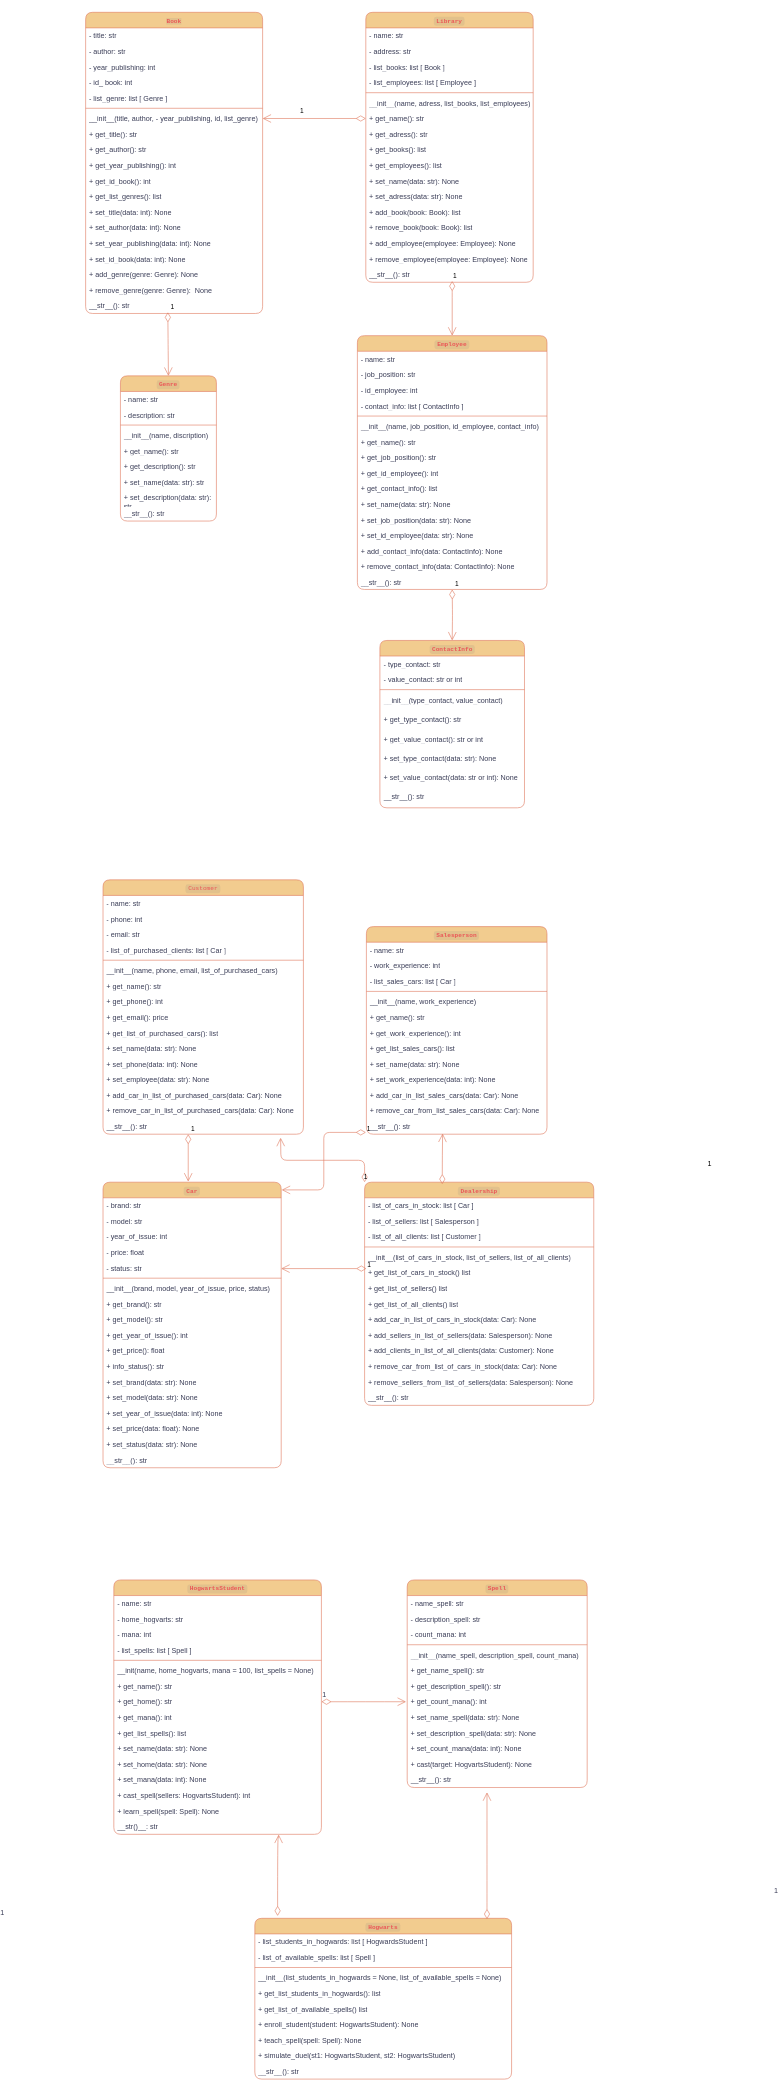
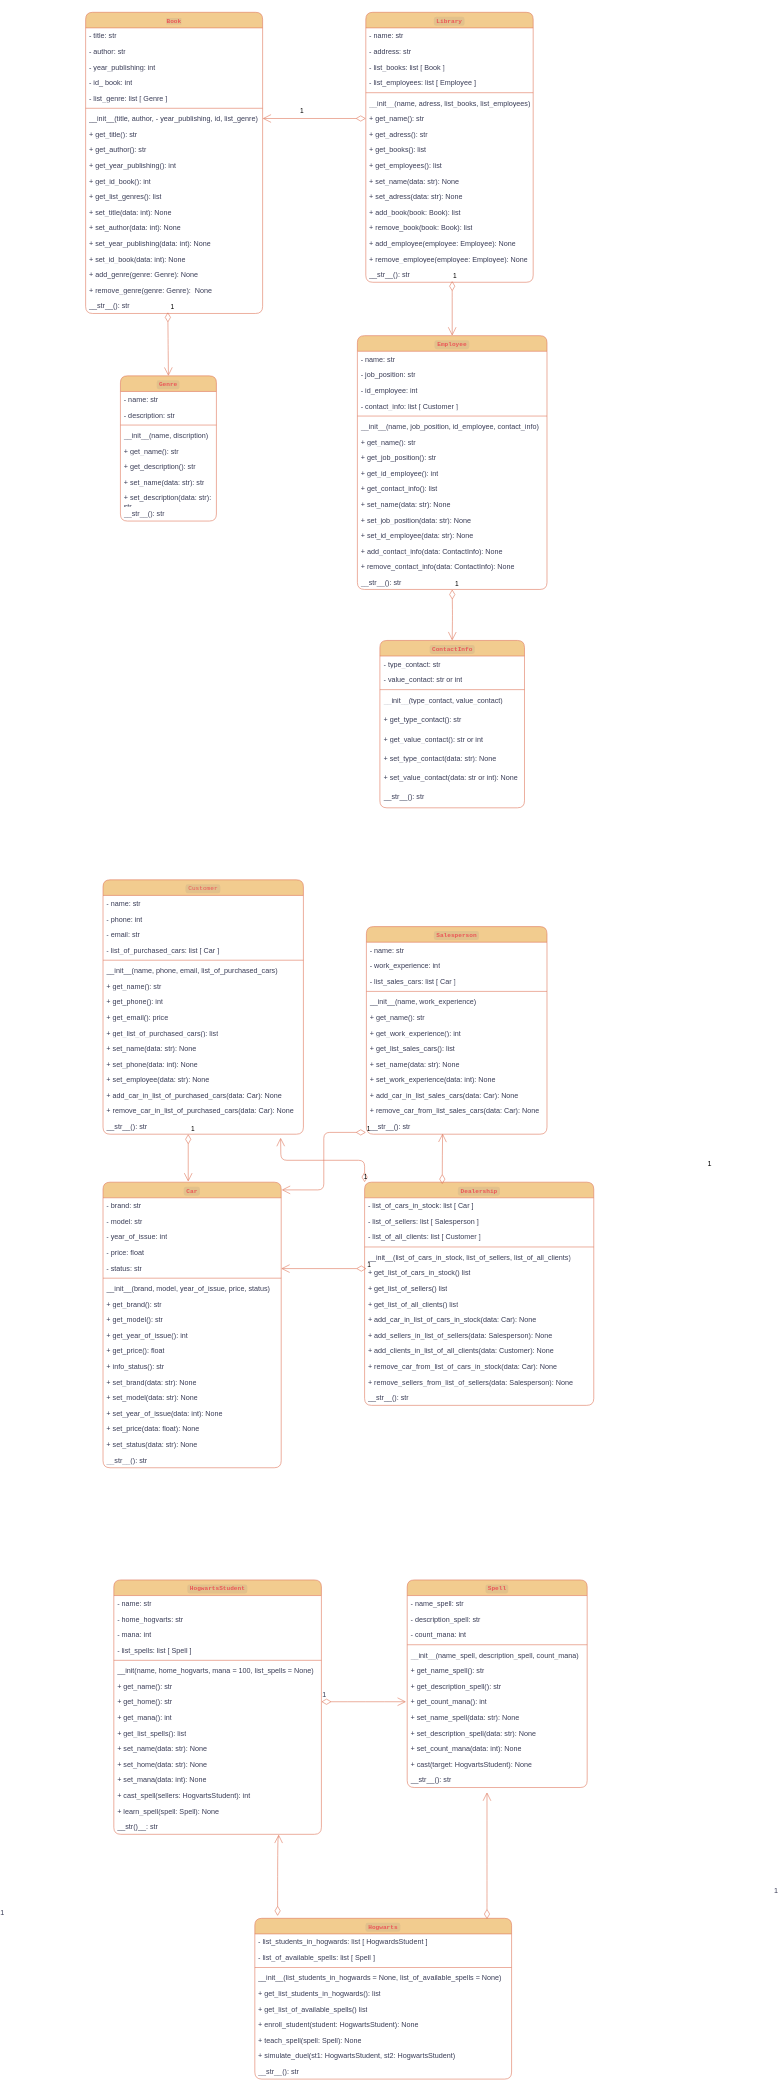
(425, 407) -> (419, 407)
(179, 951) -> (175, 951)
